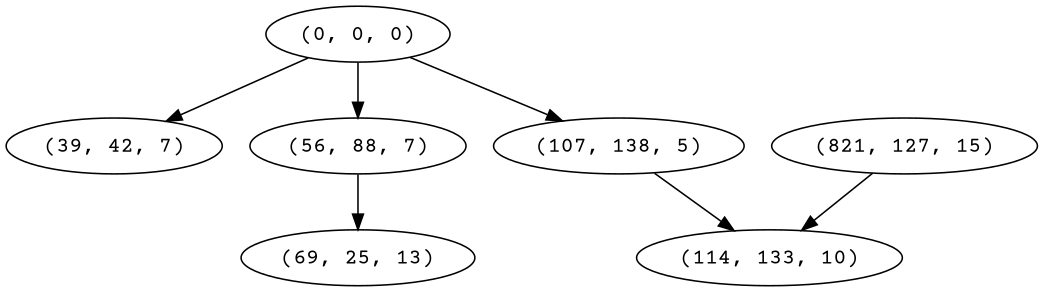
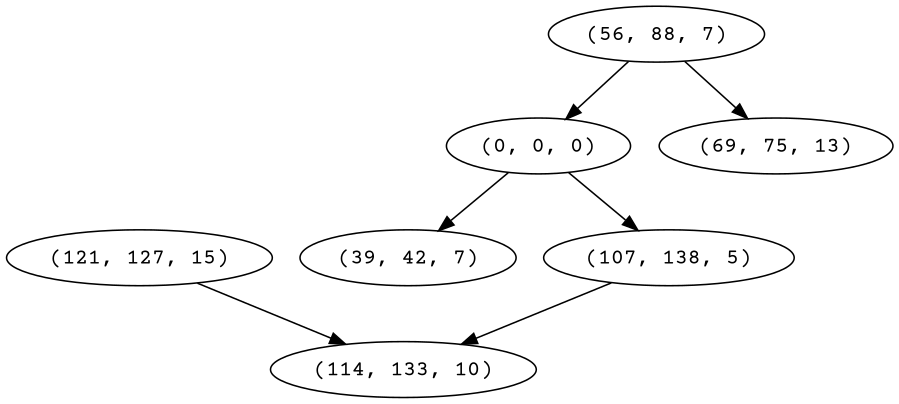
(358, 82) -> (603, 85)
(905, 146) -> (139, 258)
(358, 258) -> (776, 146)
